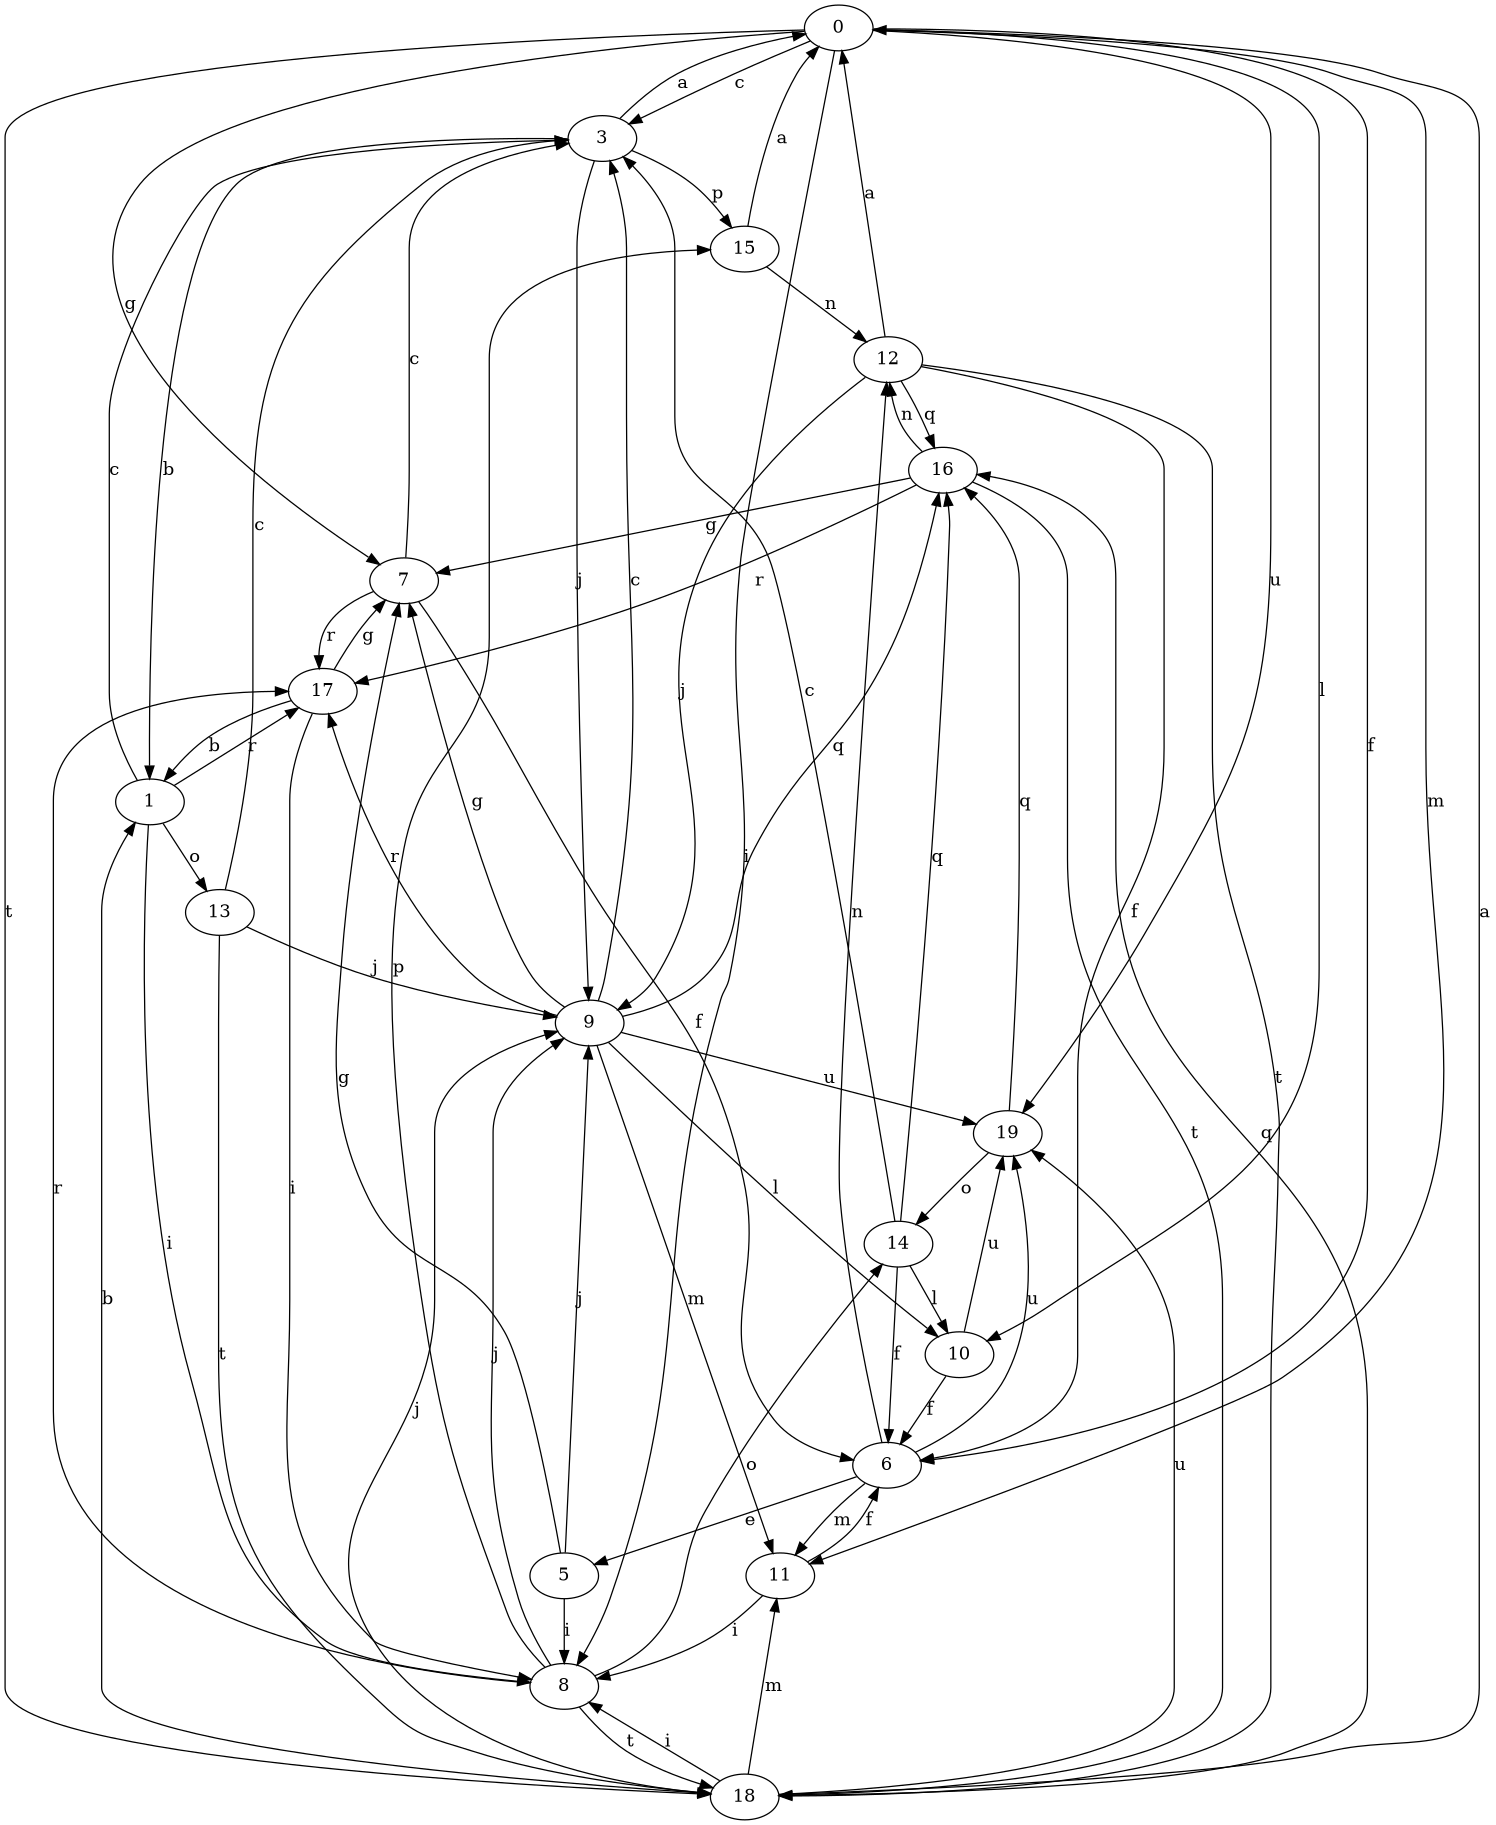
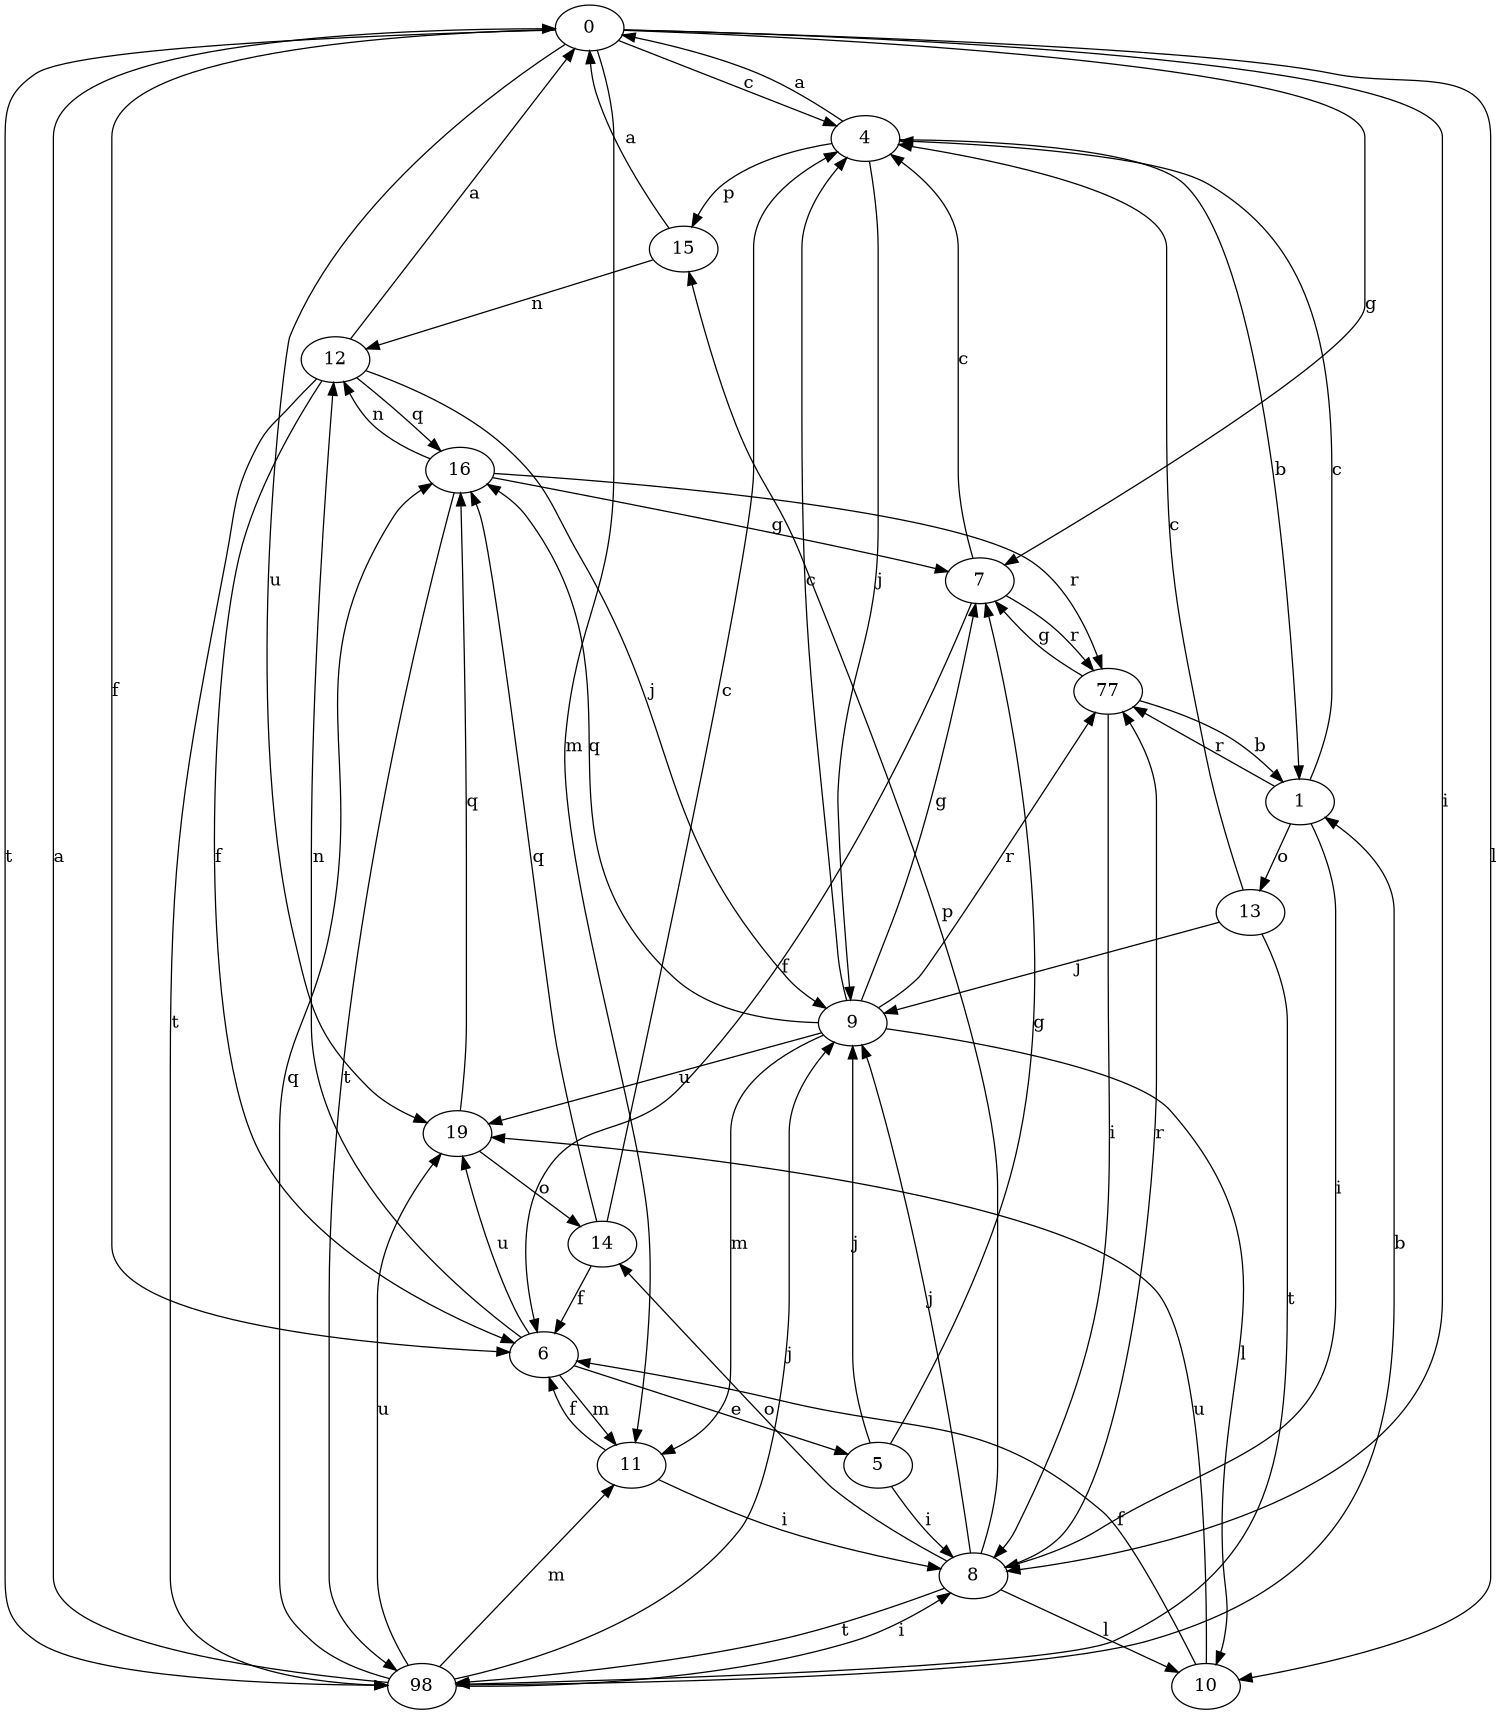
(602, 139) -> (865, 139)
(323, 691) -> (1108, 691)
(926, 1294) -> (1084, 1628)
(745, 1797) -> (422, 1686)
